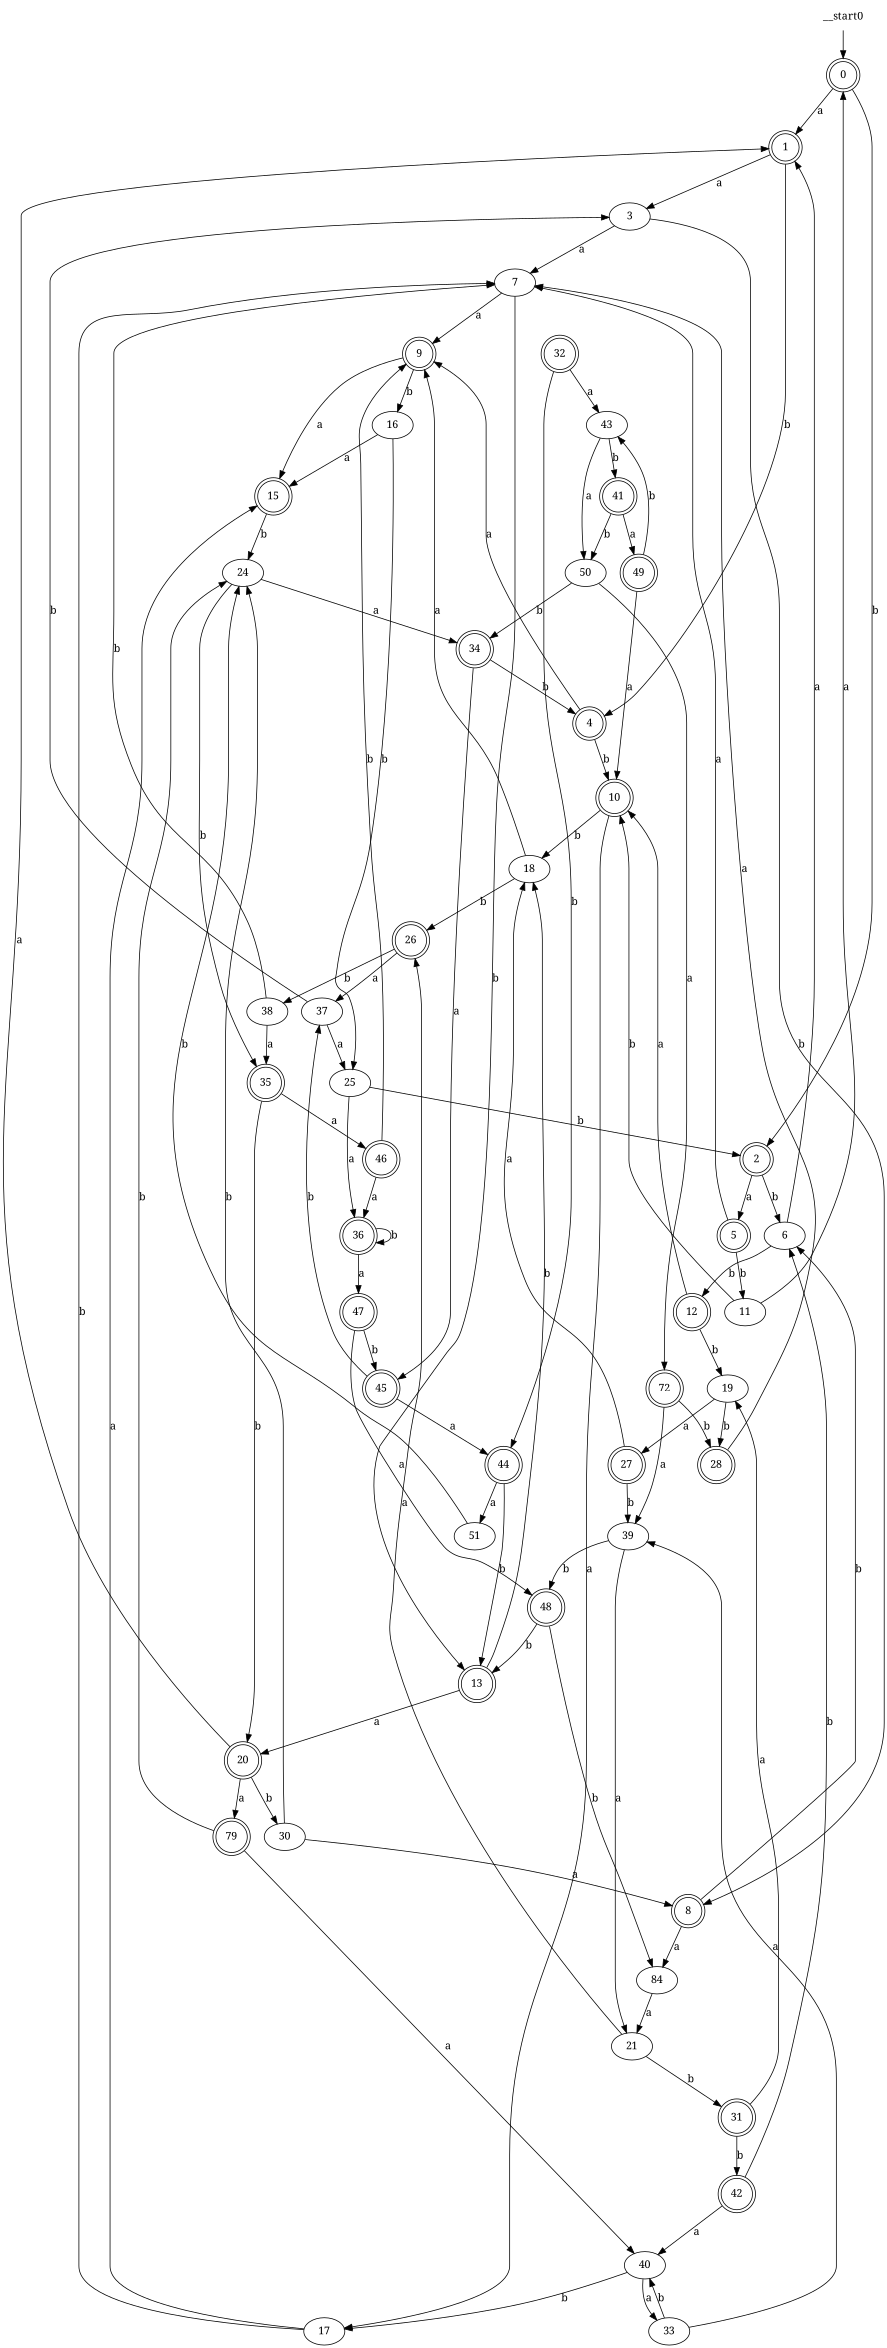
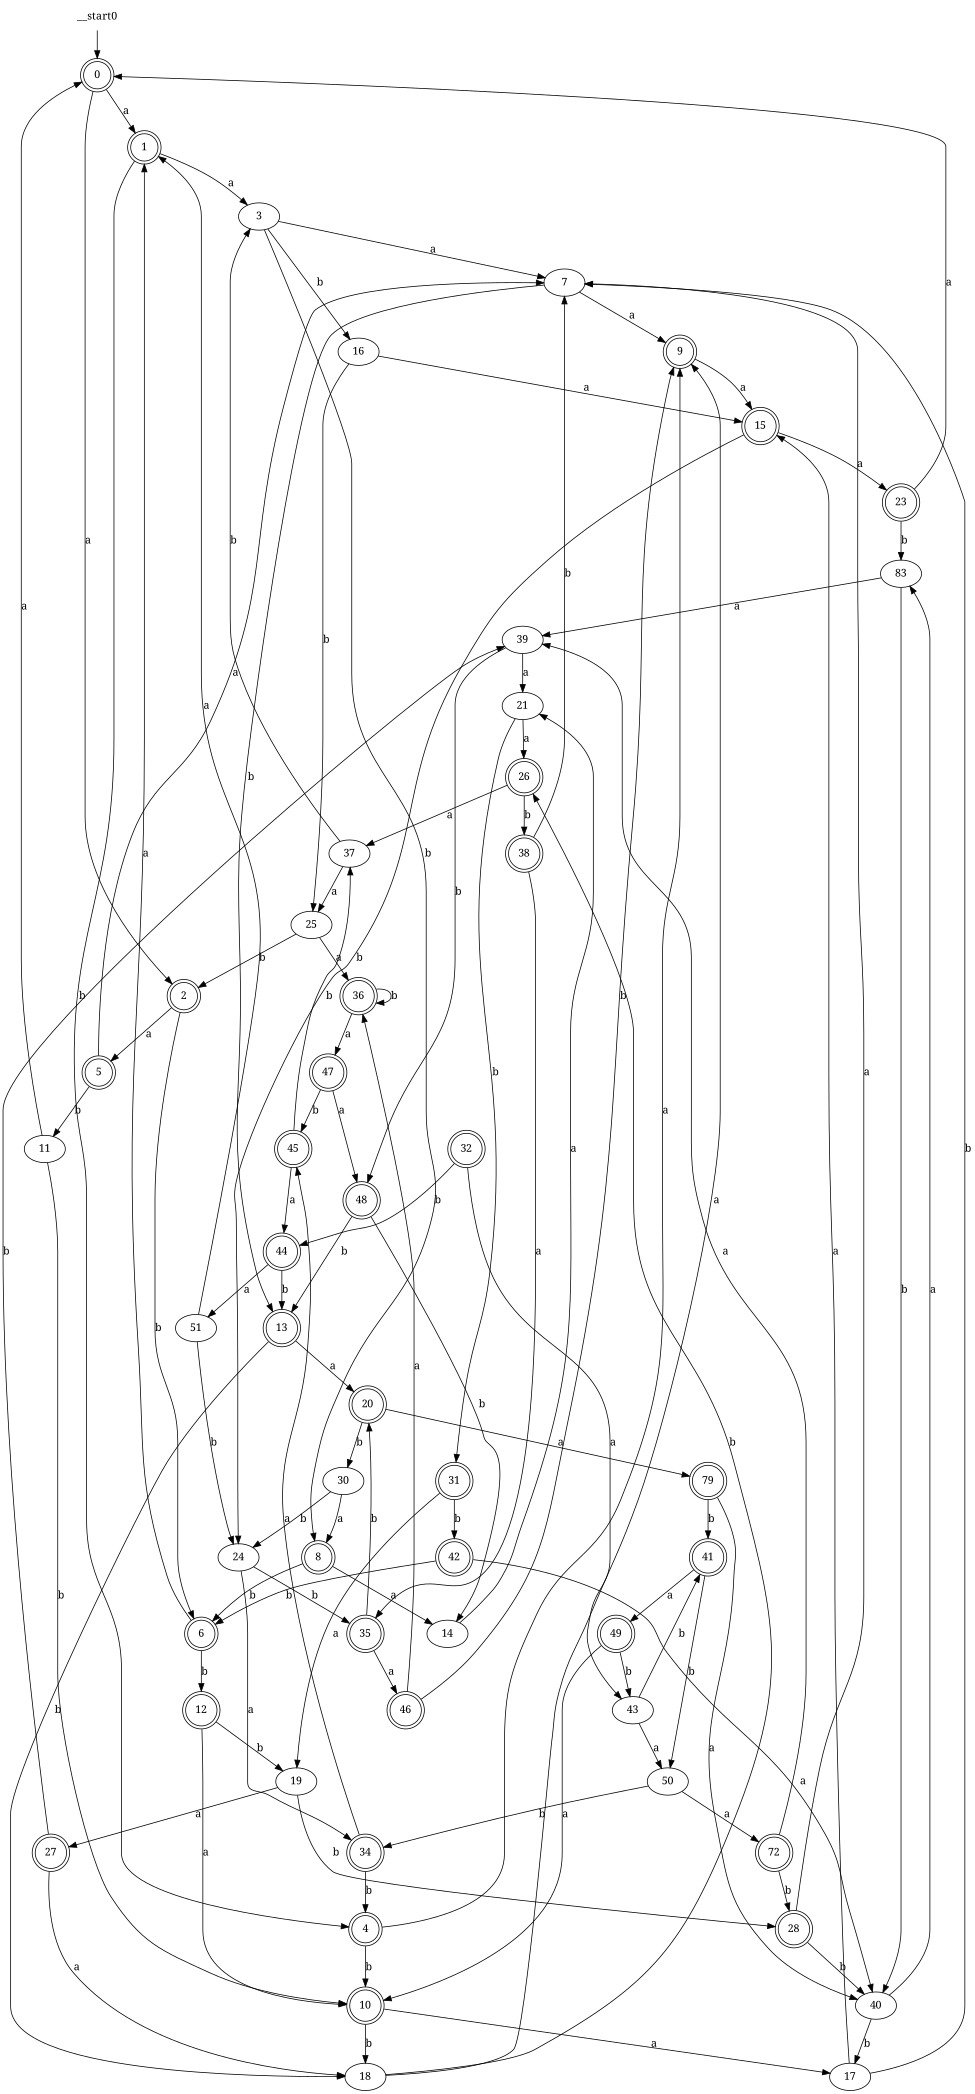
(407, 387) -> (307, 281)
none -> (901, 502)
(876, 611) -> (89, 541)
(21, 638) -> (208, 737)
(267, 1012) -> (524, 854)
(139, 1216) -> (708, 1515)
(785, 1236) -> (201, 1634)
none -> (833, 1966)
(657, 1980) -> (447, 1634)
(669, 2331) -> (901, 574)
